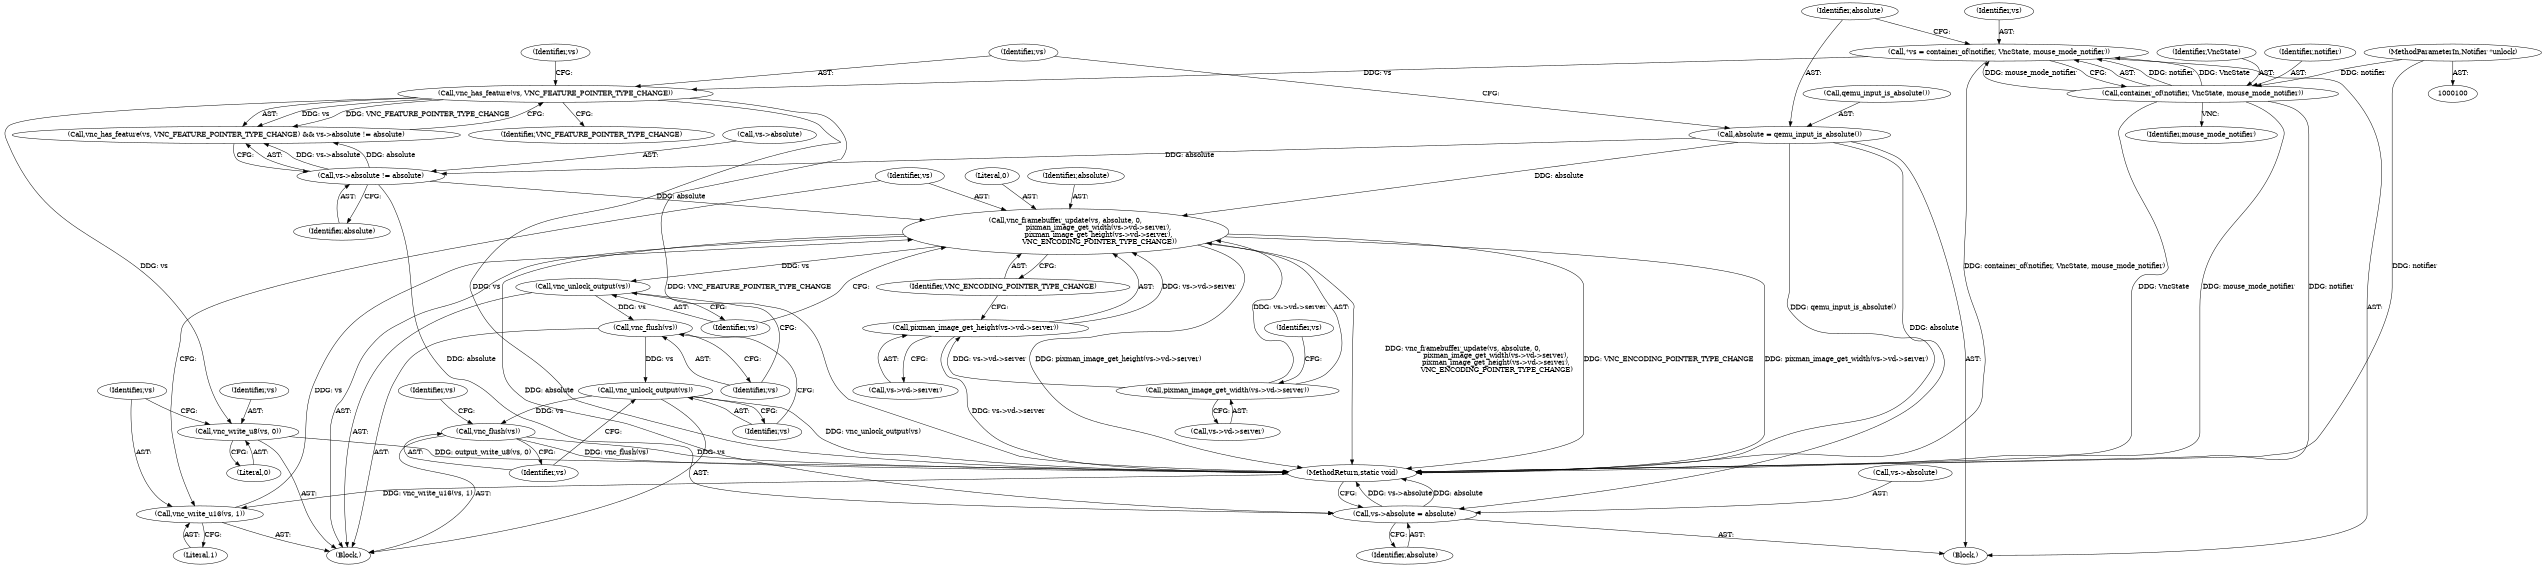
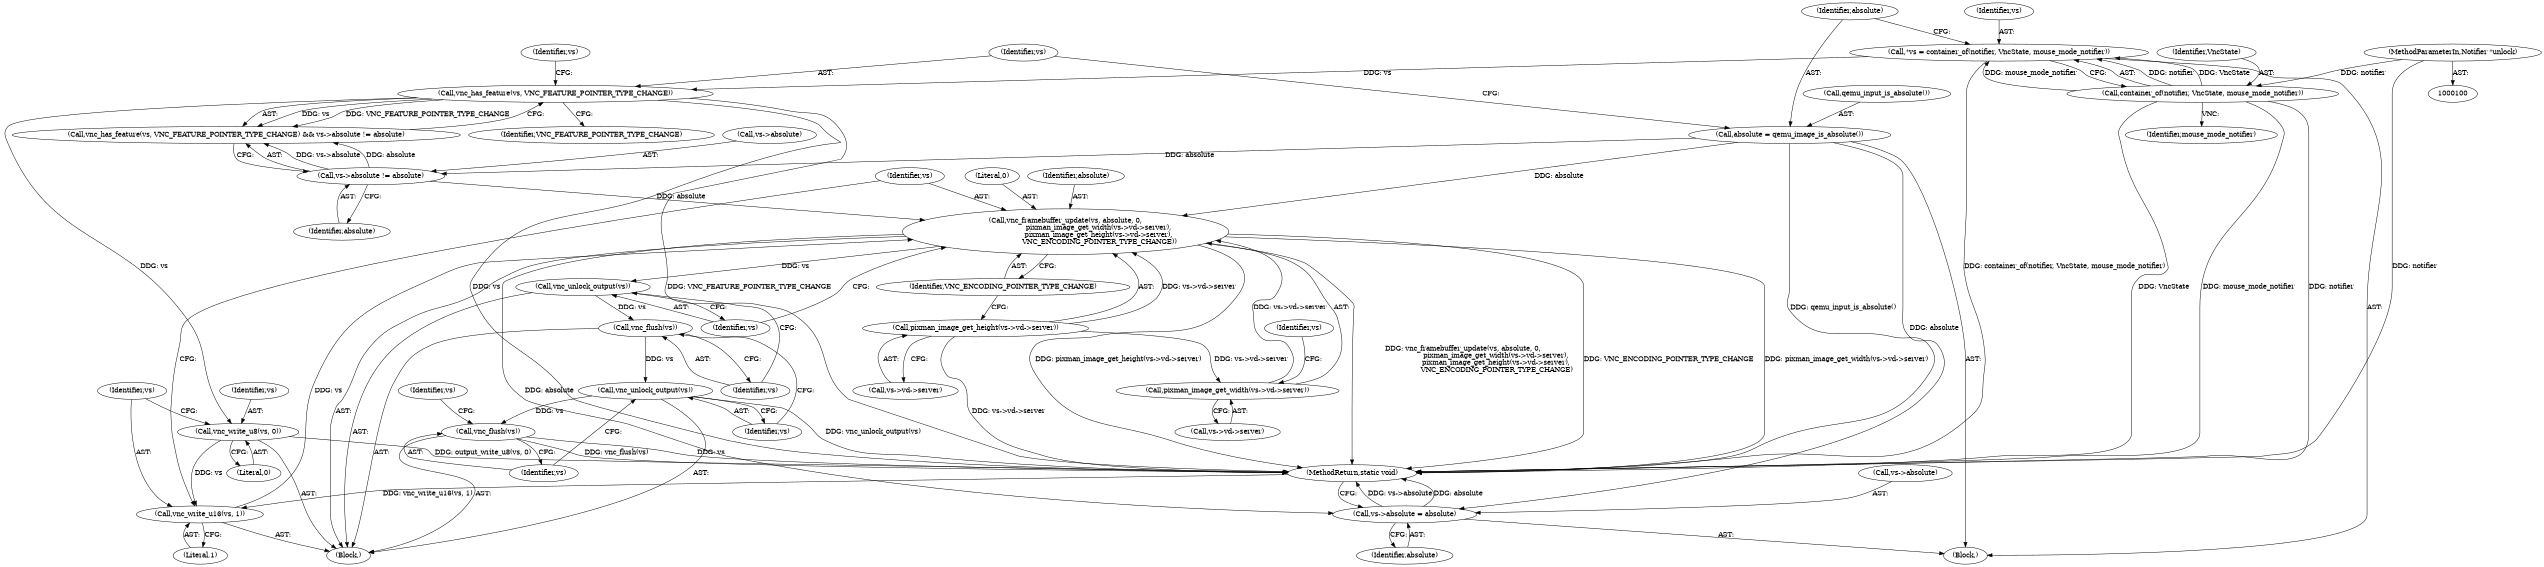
(2310, 53) -> none
(1790, 135) -> (1790, 135)
(1020, 382) -> (1161, 337)
none -> (194, 465)
(759, 494) -> none
